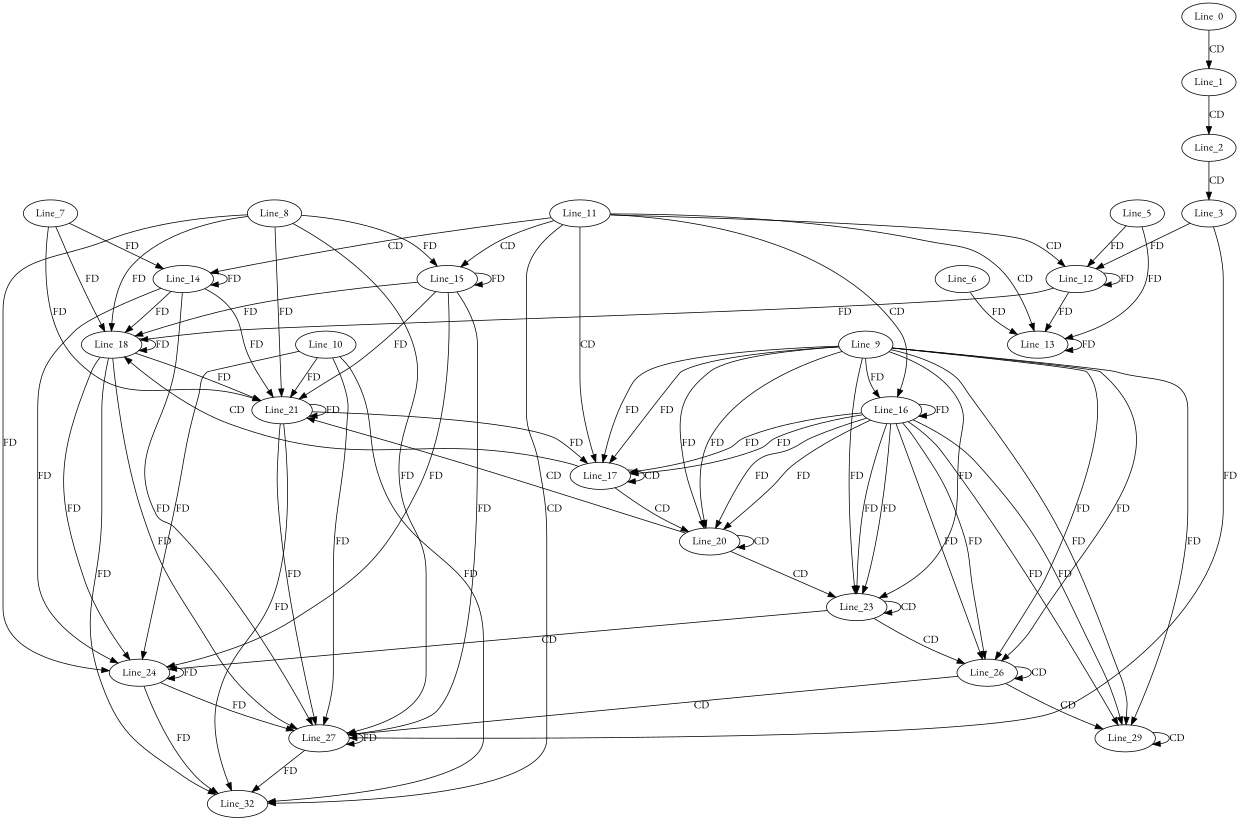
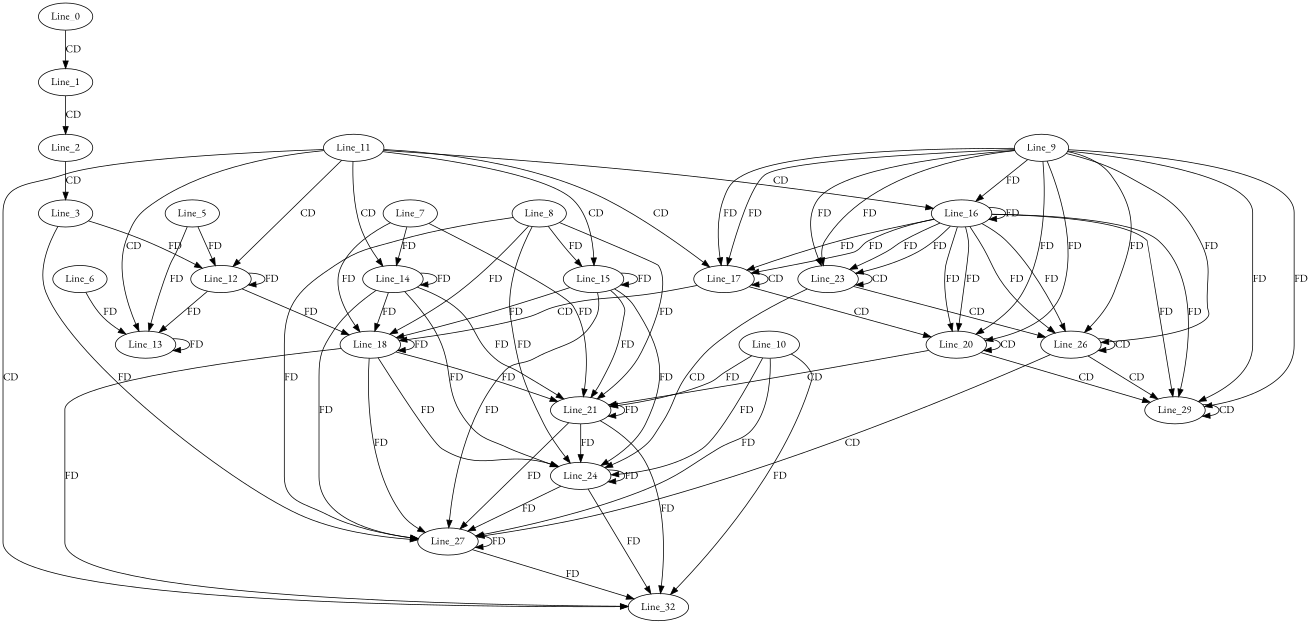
(451, 420) -> (581, 439)
(780, 573) -> (1062, 376)
